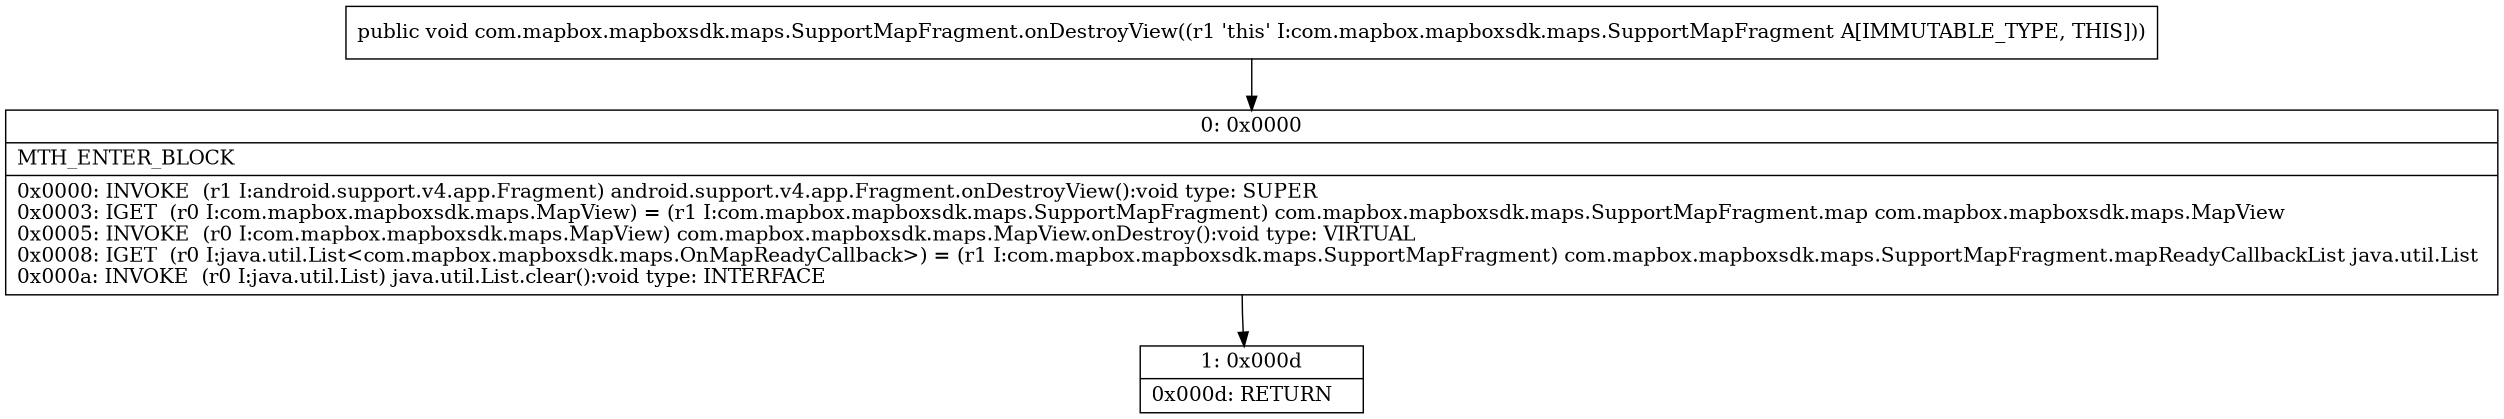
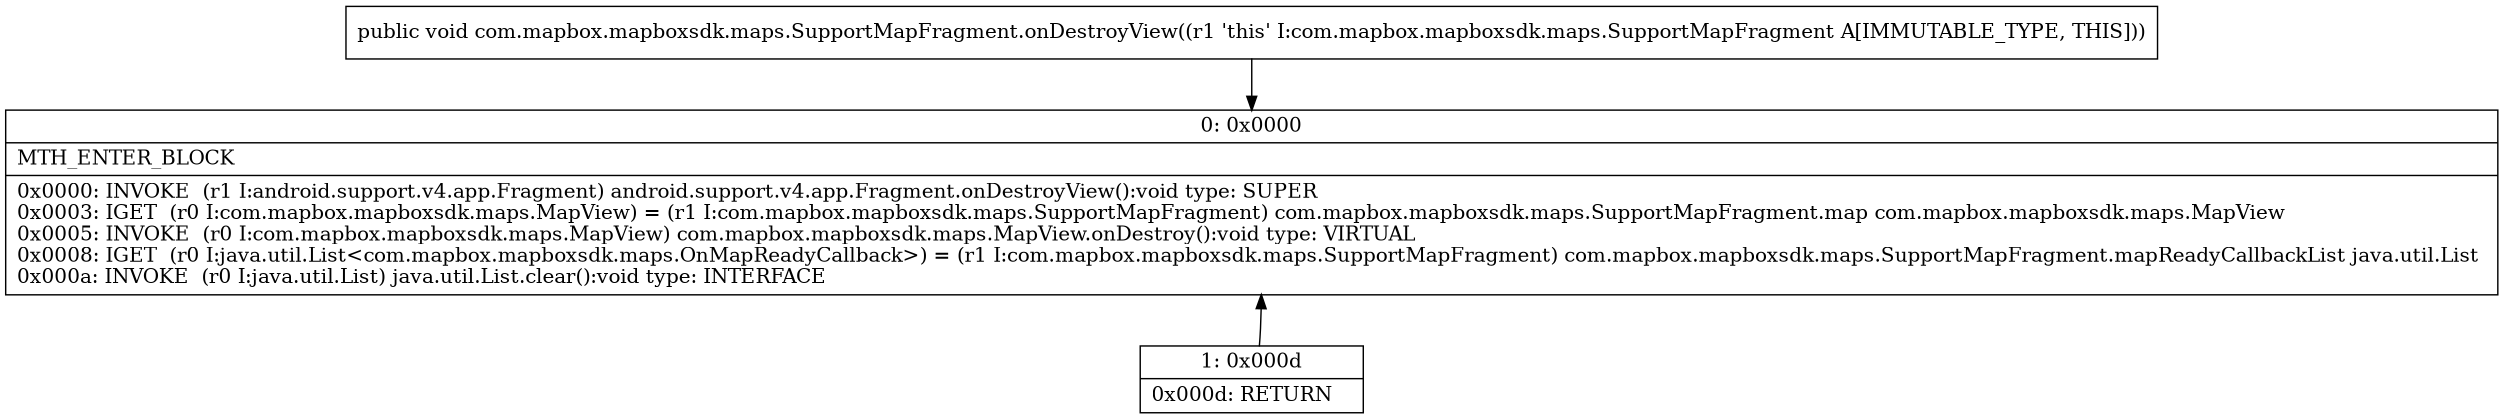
(1242, 313) -> (1261, 328)
